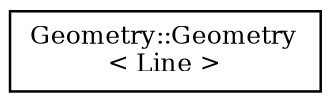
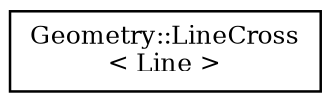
(165, 51) -> (165, 51)
